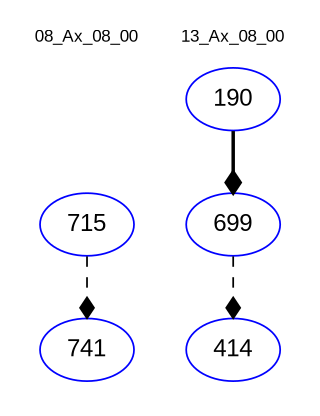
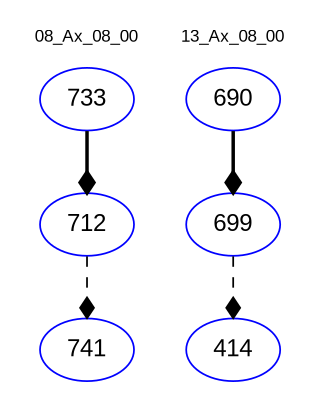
none -> (87, 99)
(233, 99) -> (233, 99)
(87, 224) -> (87, 224)
